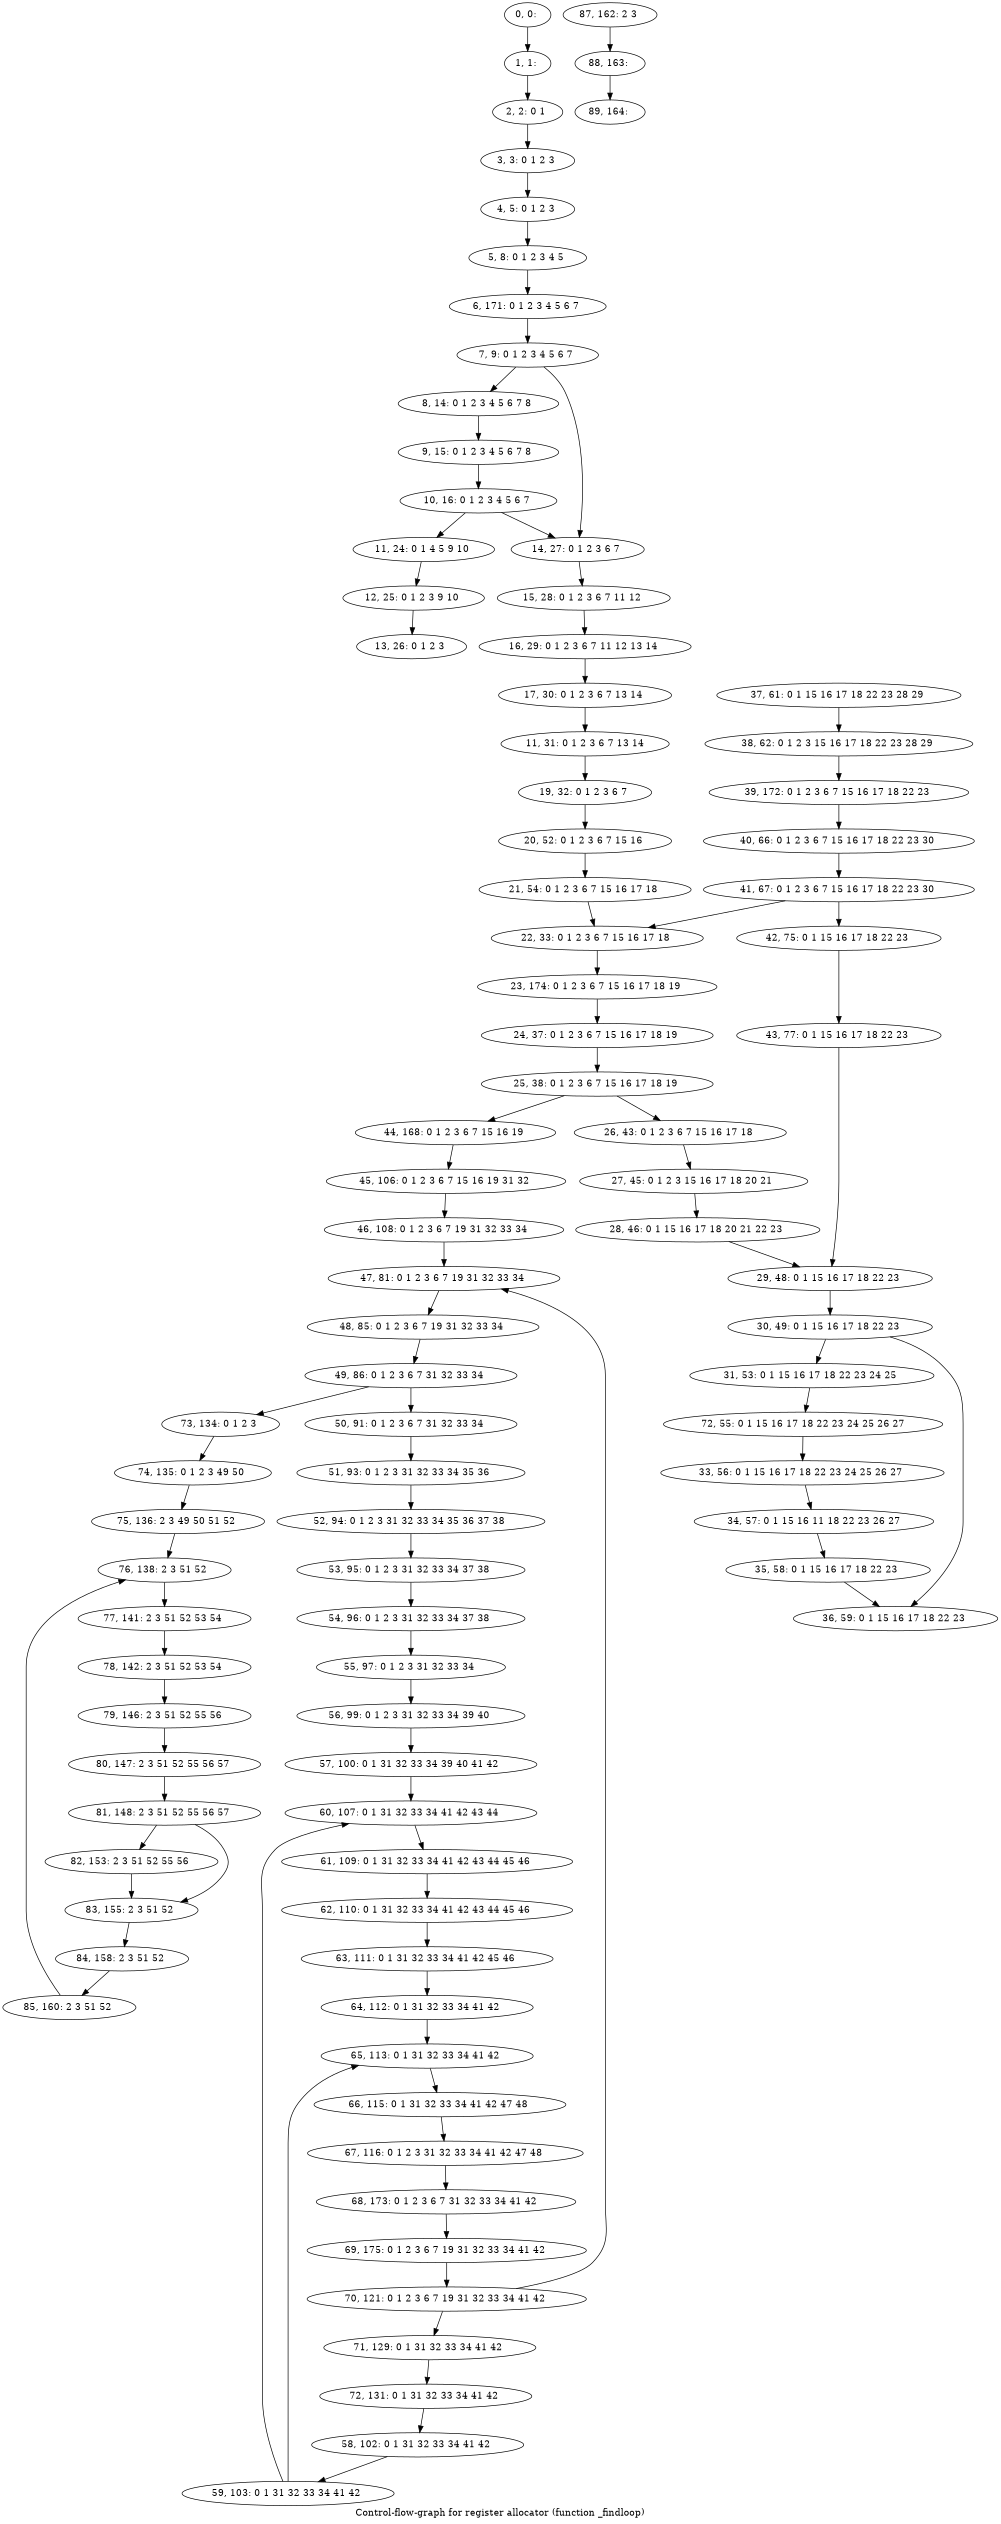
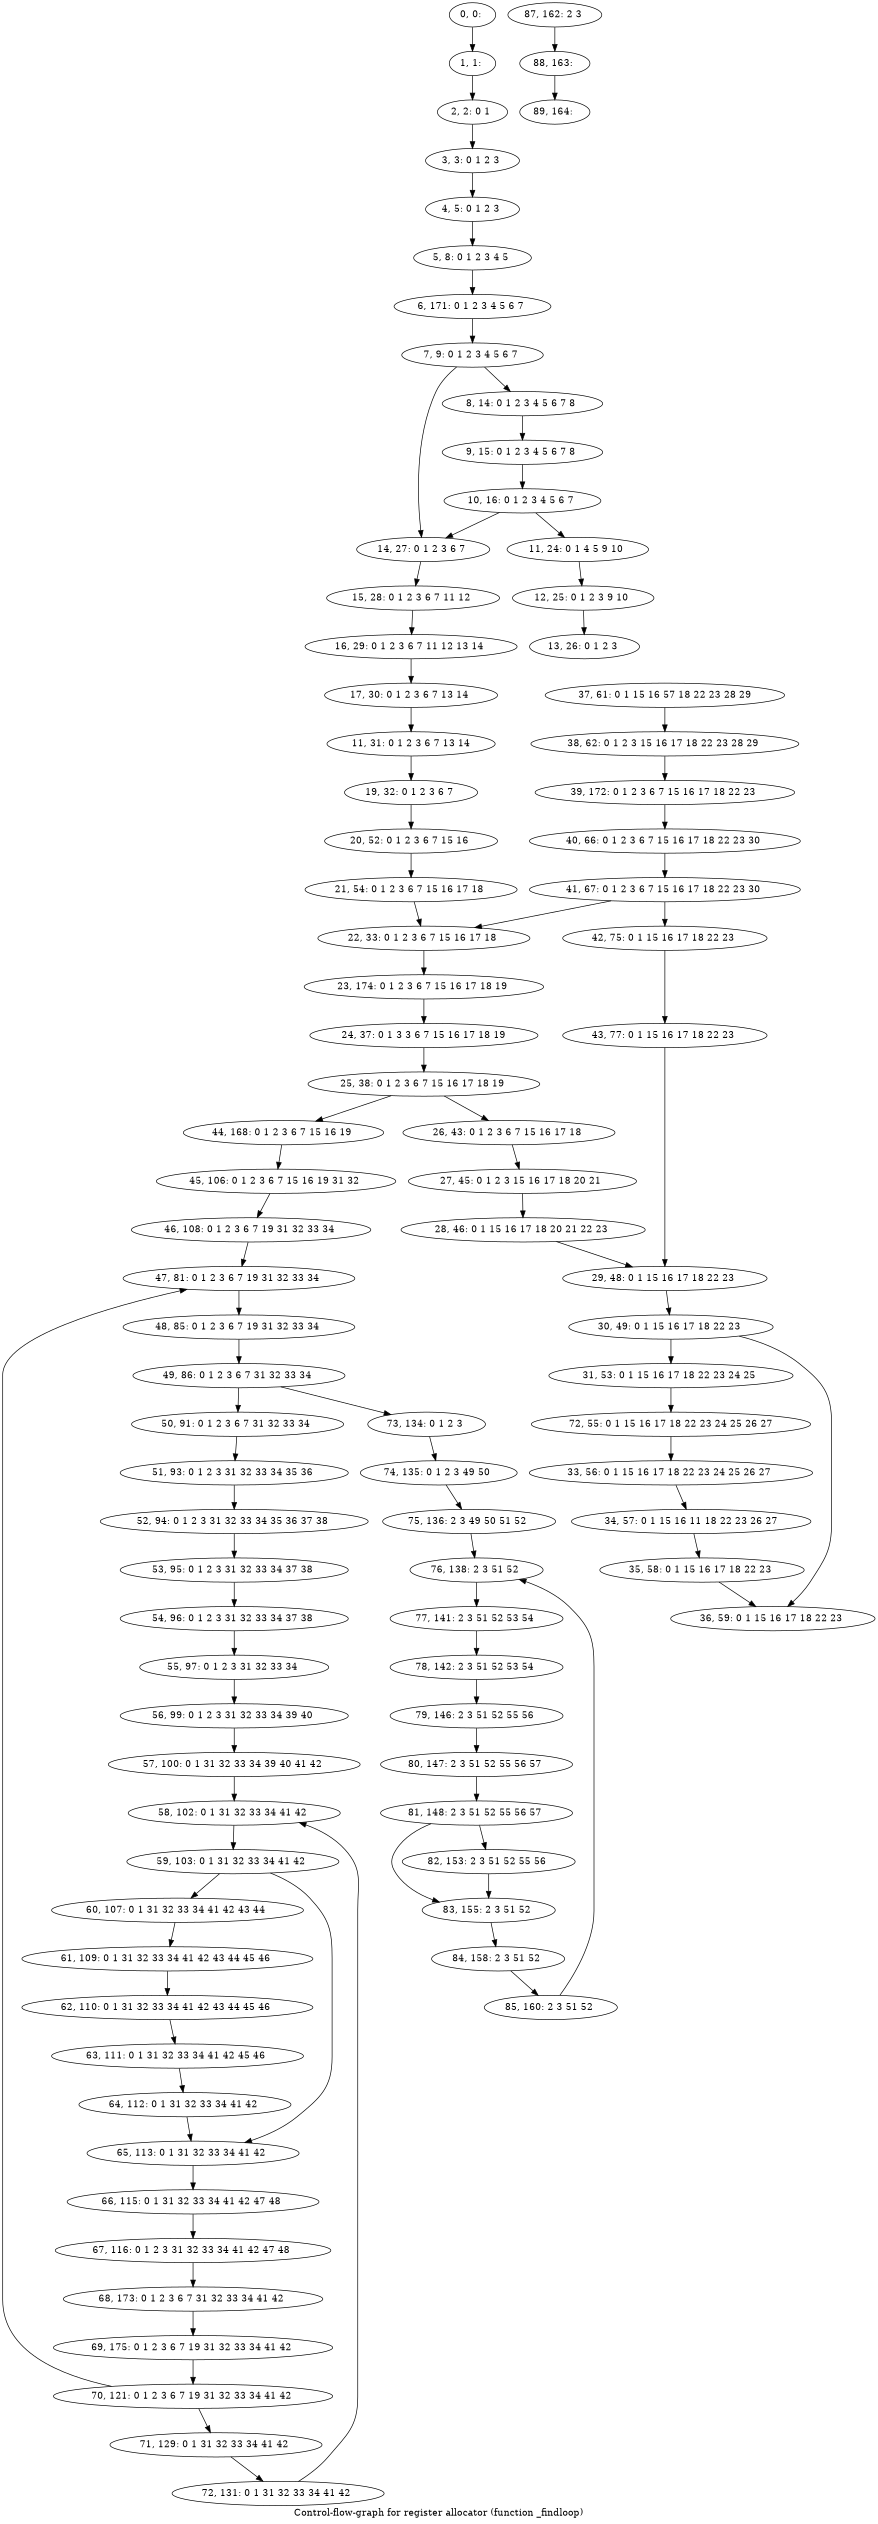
(839, 695) -> (665, 695)
(597, 1035) -> (424, 1035)
(411, 1785) -> (234, 1785)
